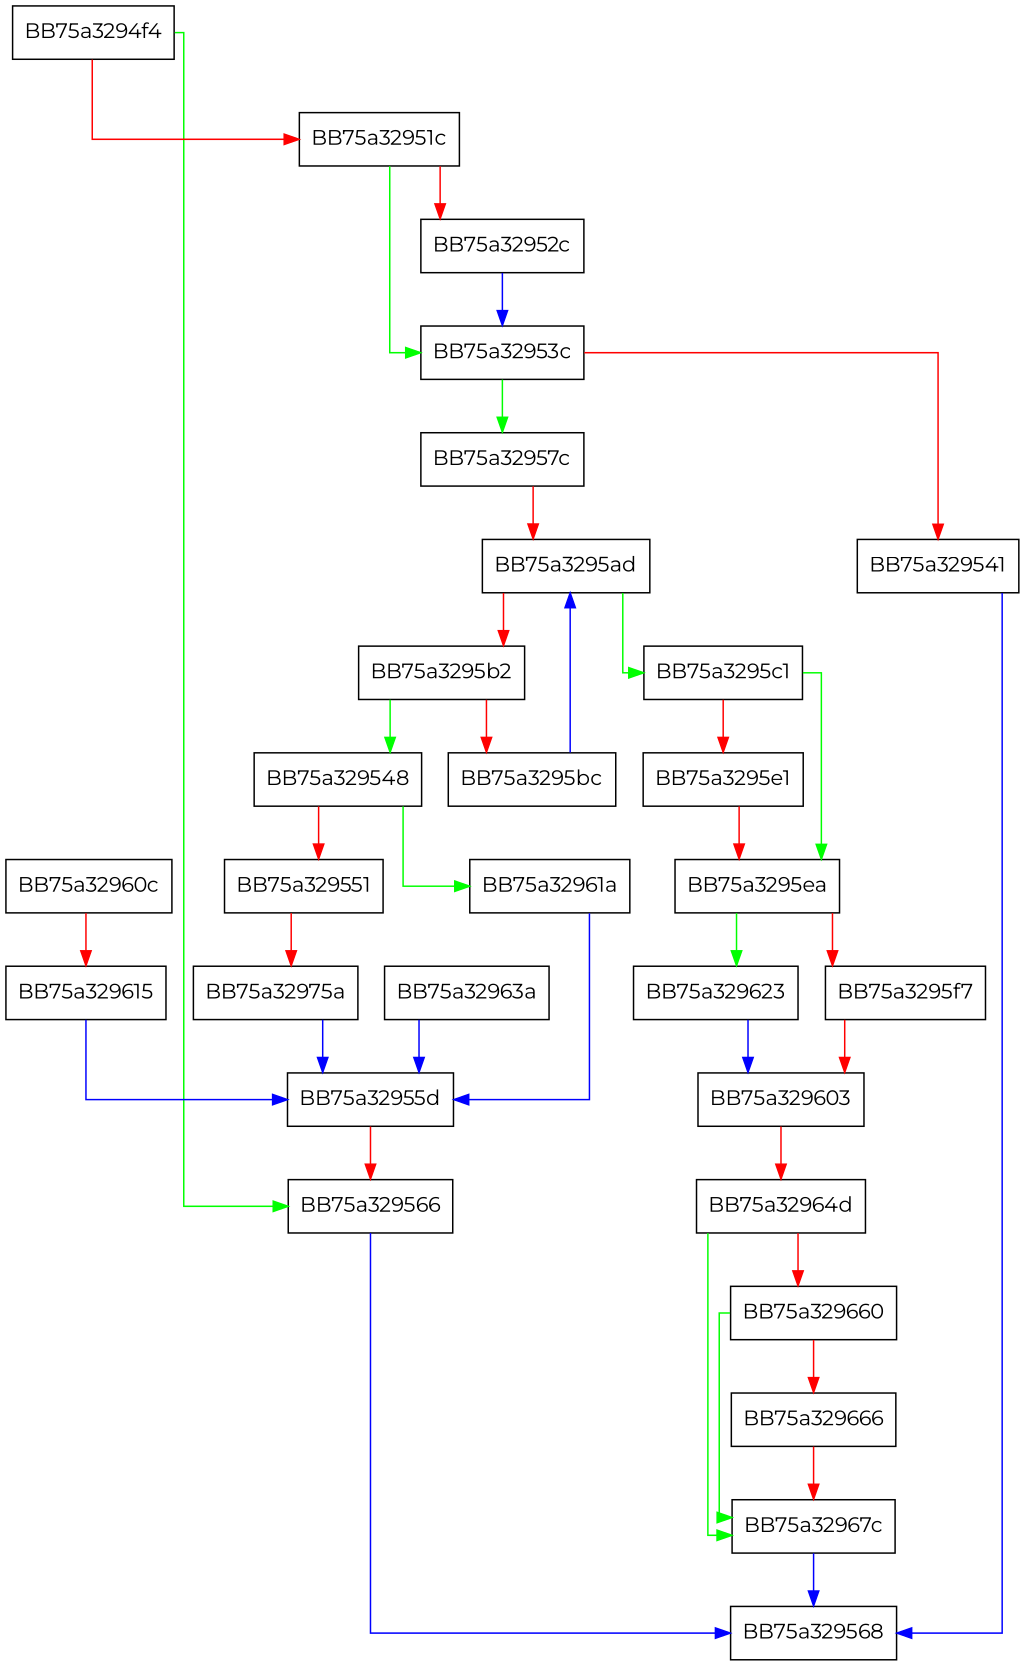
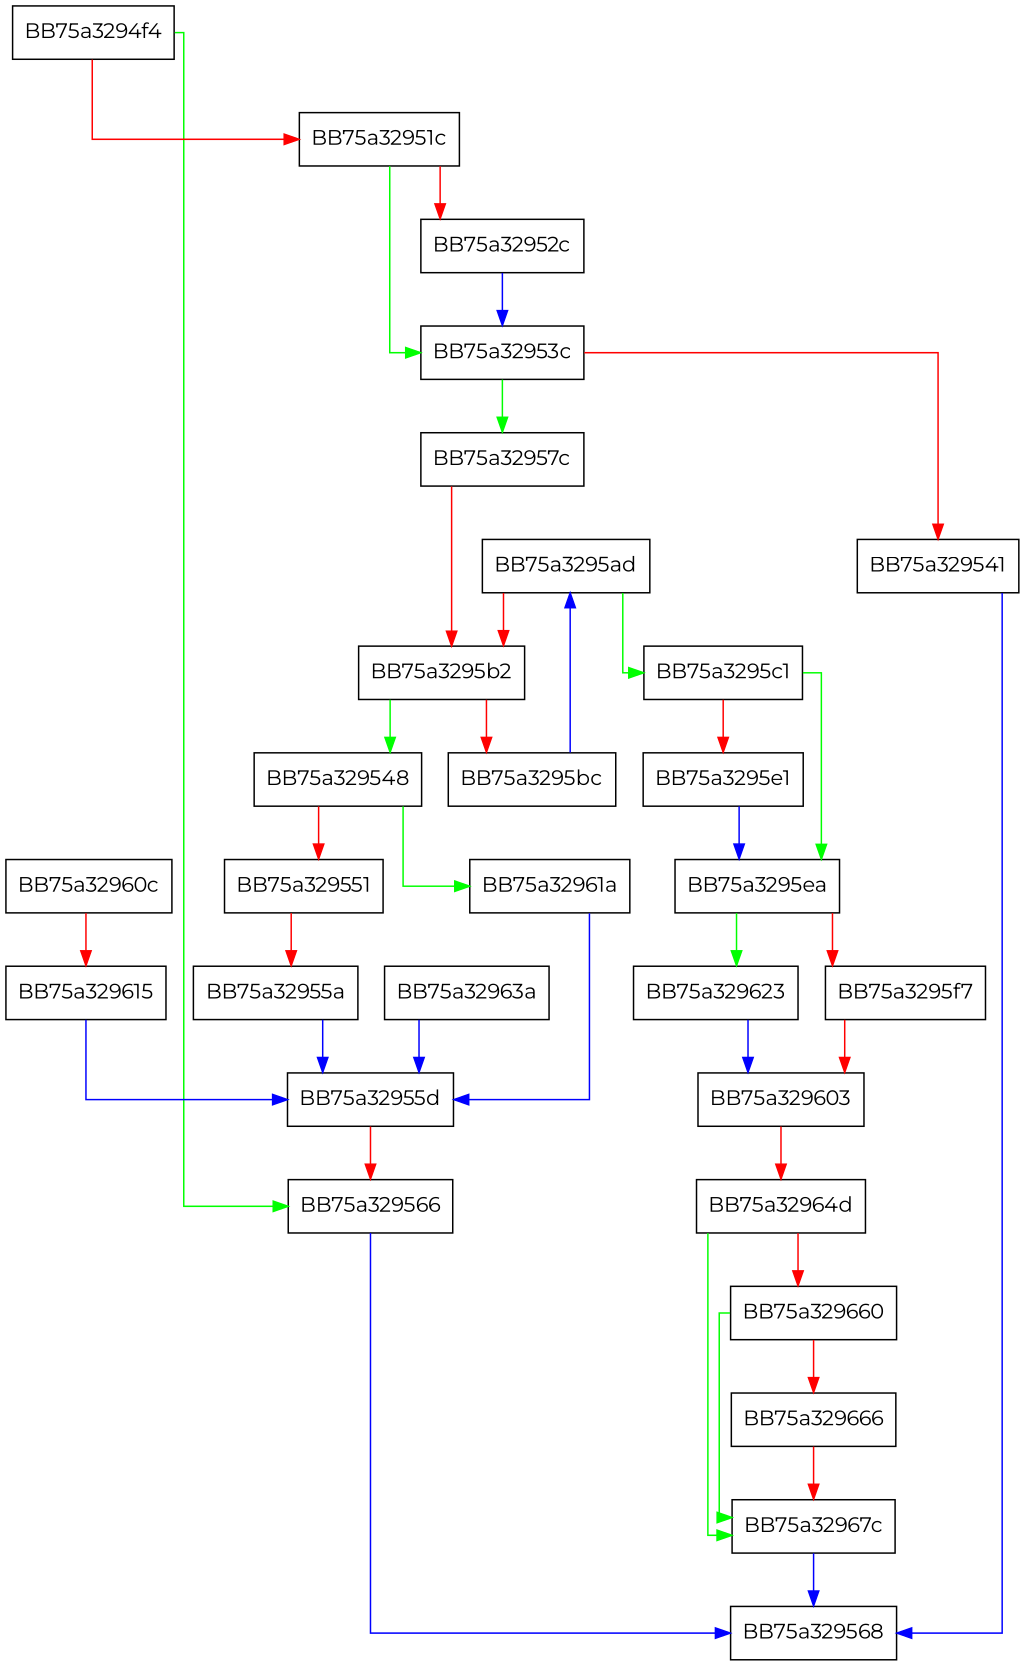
(533, 505) -> (452, 559)
(739, 825) -> (739, 825)
(276, 993) -> (276, 993)
